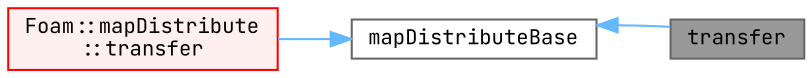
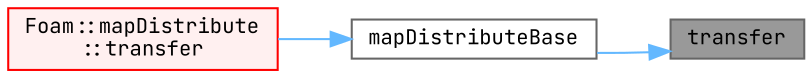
(644, 26) -> (623, 53)
